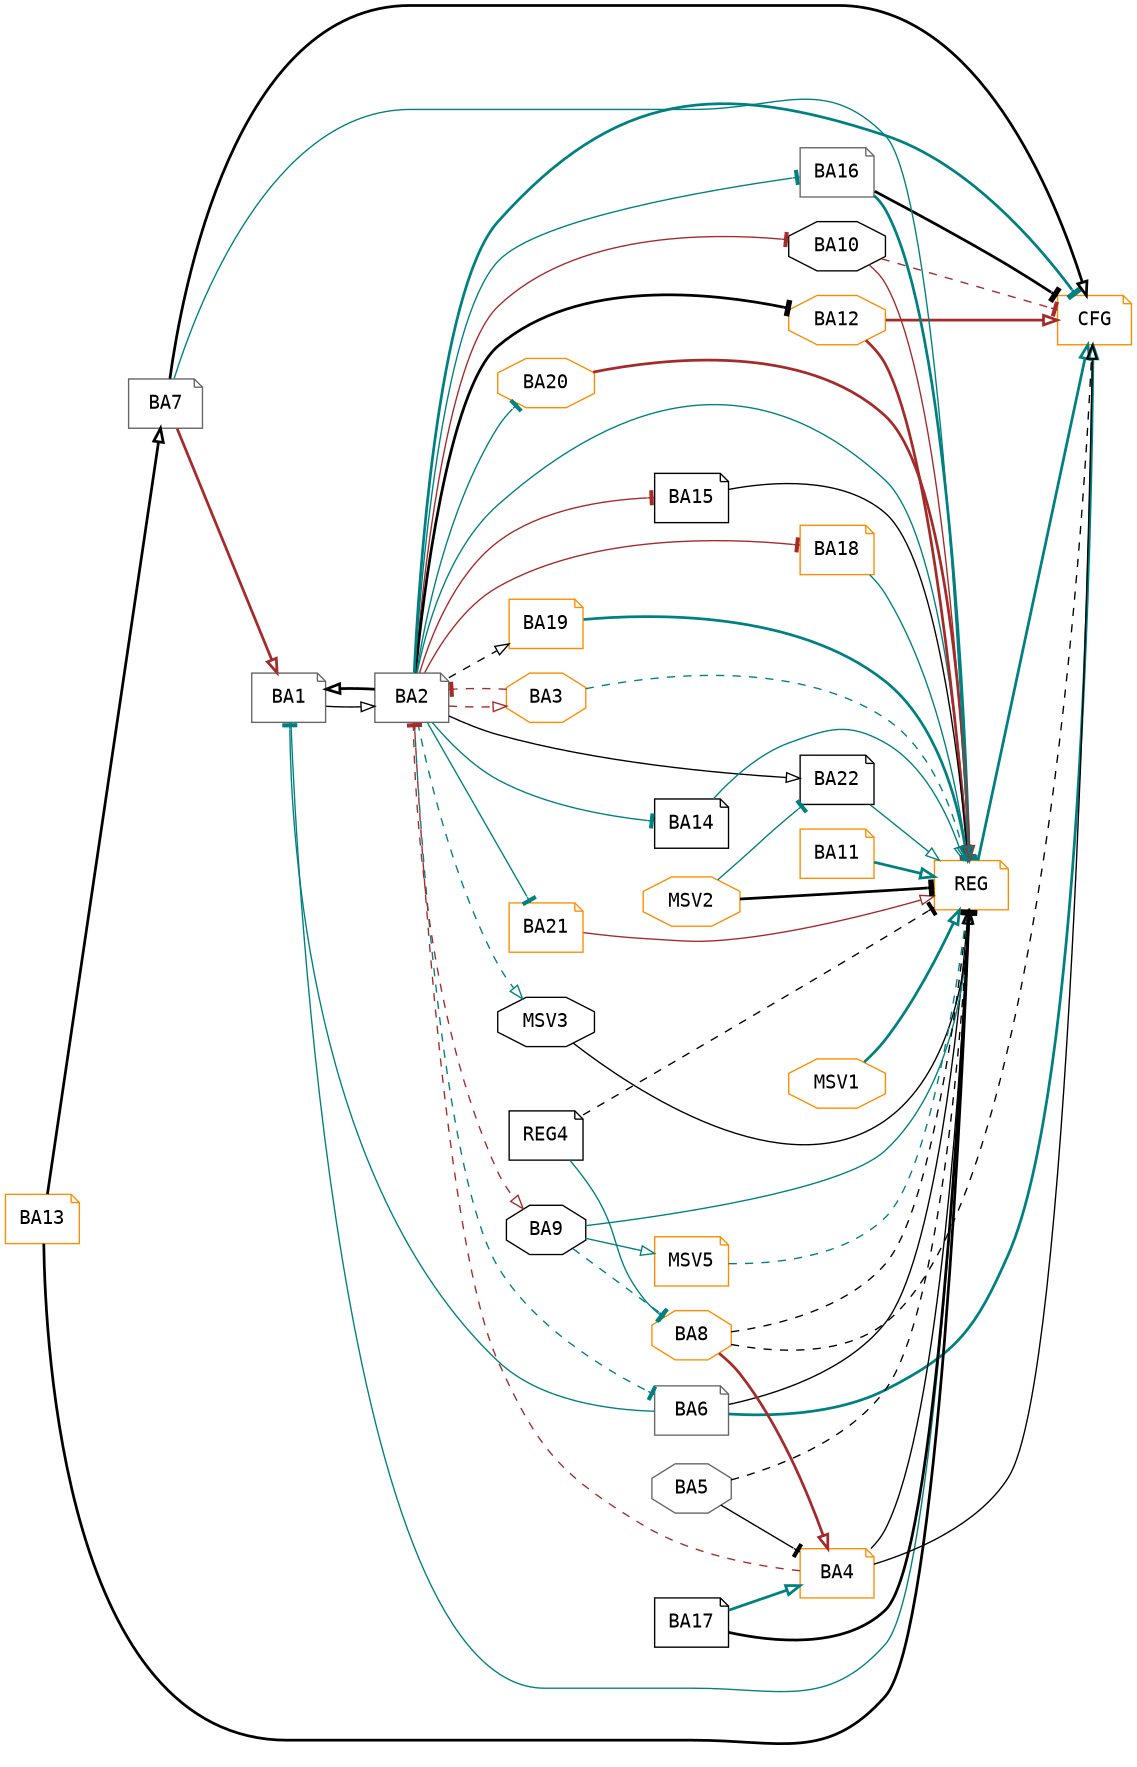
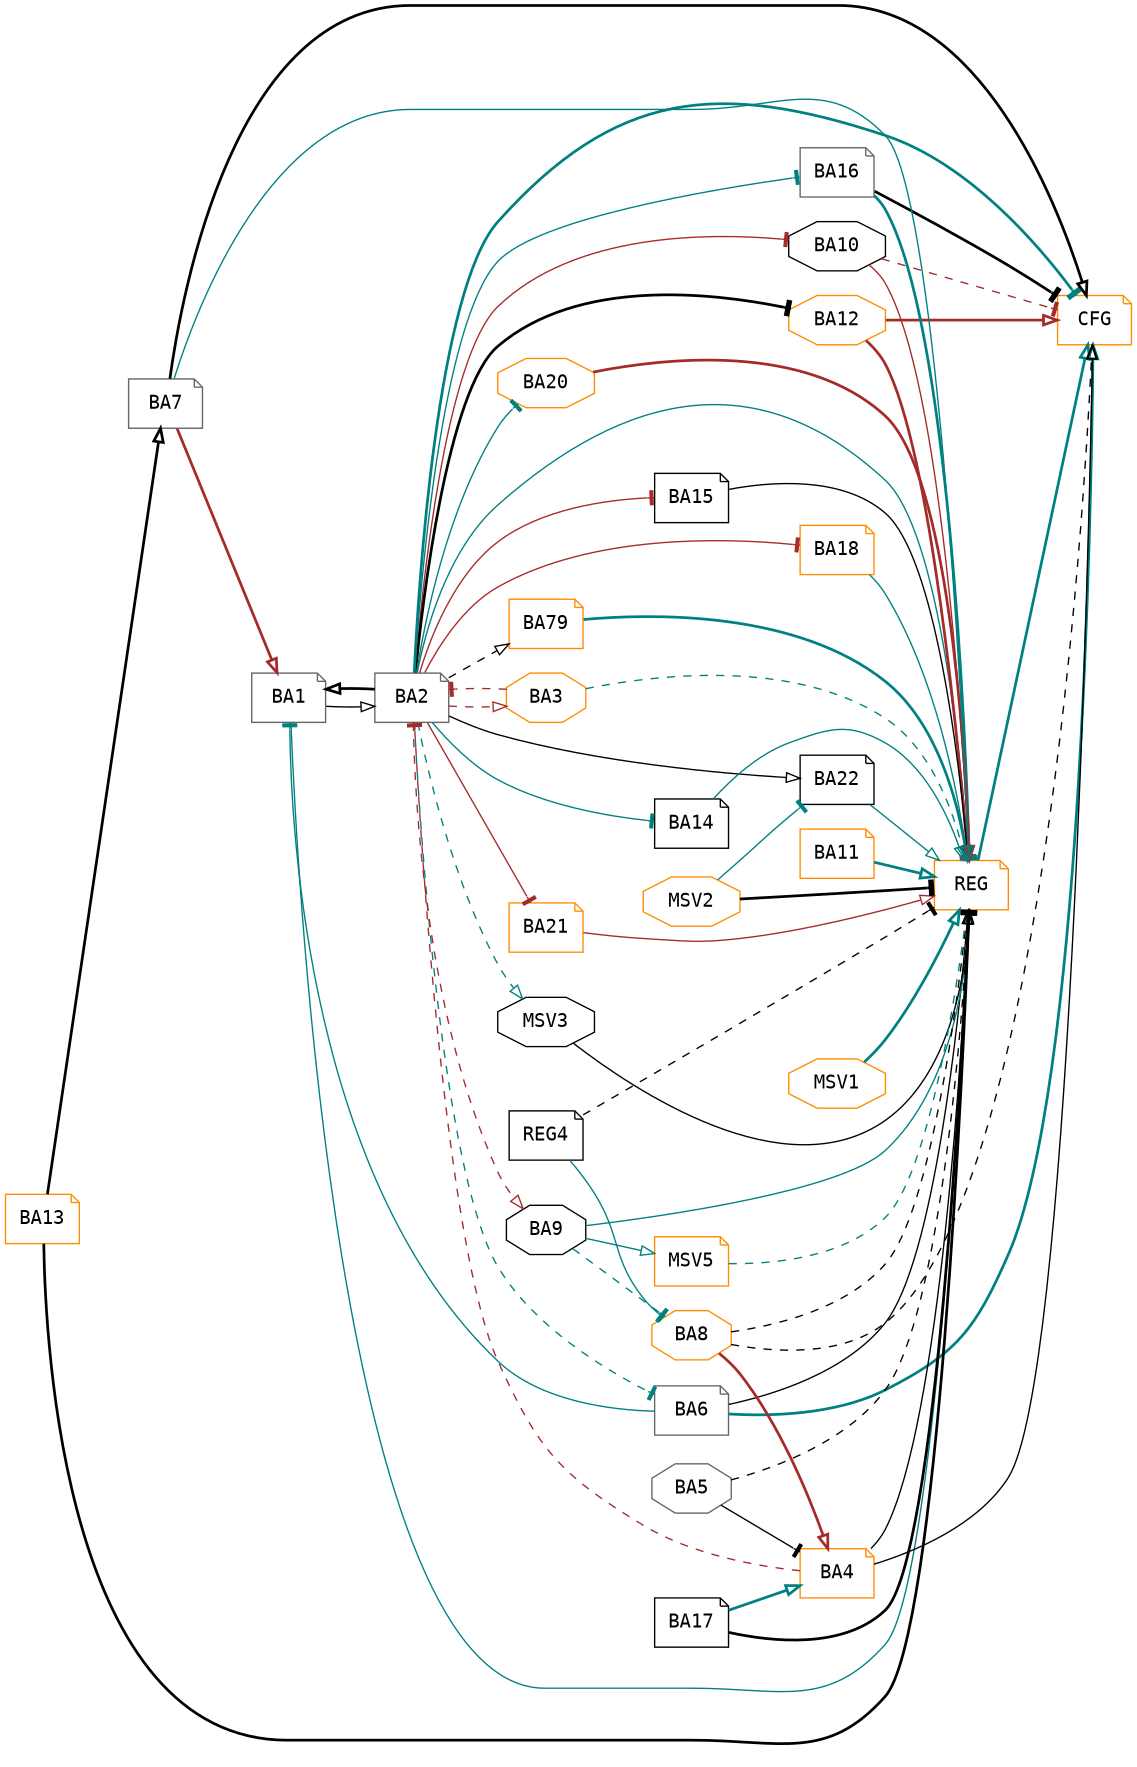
(546, 624) -> (546, 624)
(477, 810) -> (477, 810)
